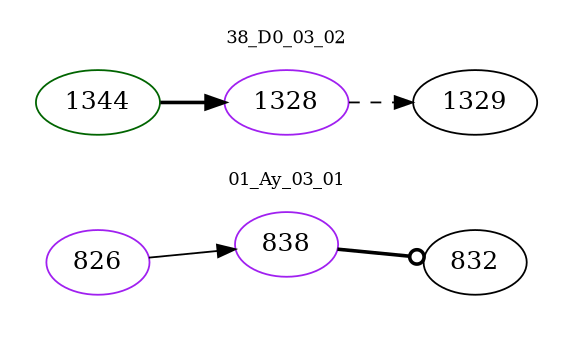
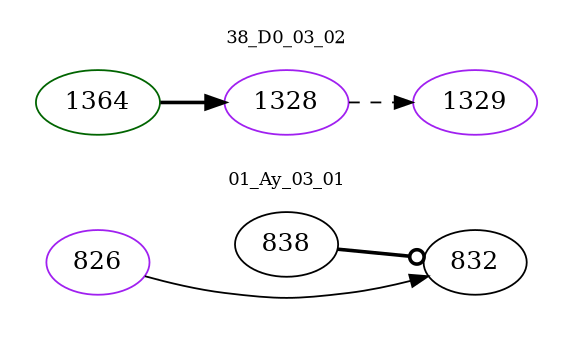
(98, 102) -> (98, 102)
(475, 102) -> (475, 102)
(287, 244) -> (287, 244)
(183, 254) -> (278, 298)
